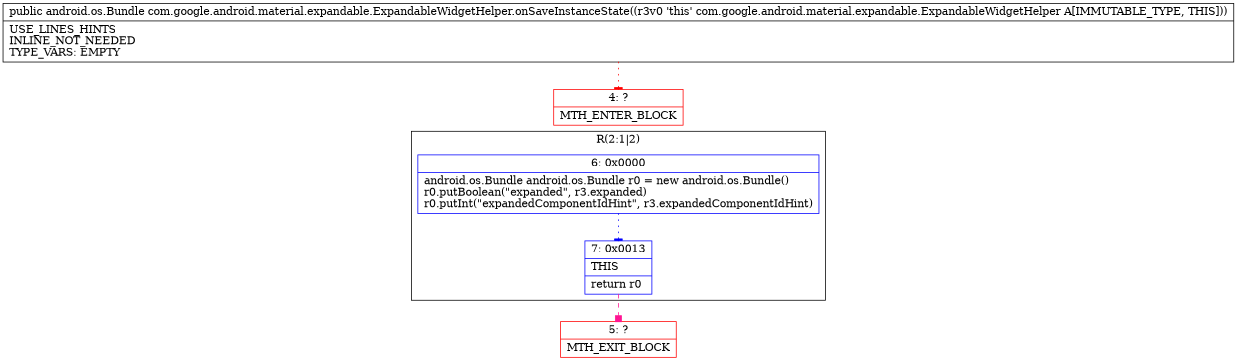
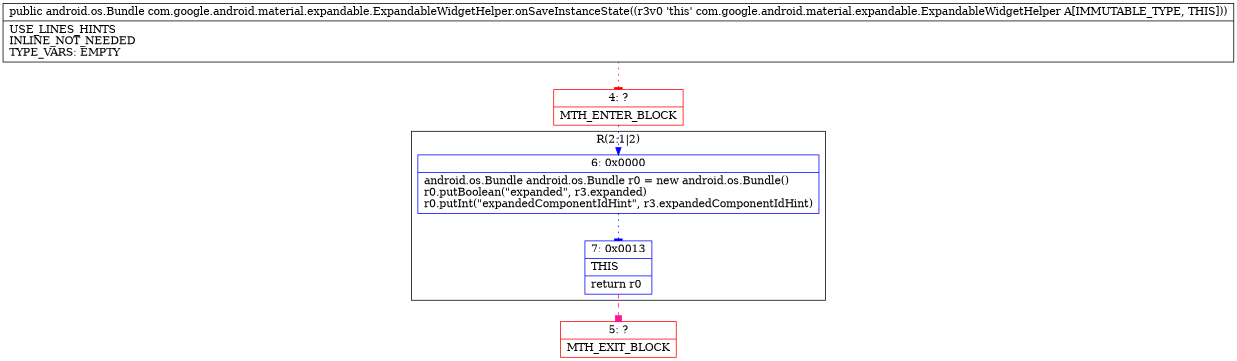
none -> (618, 136)
